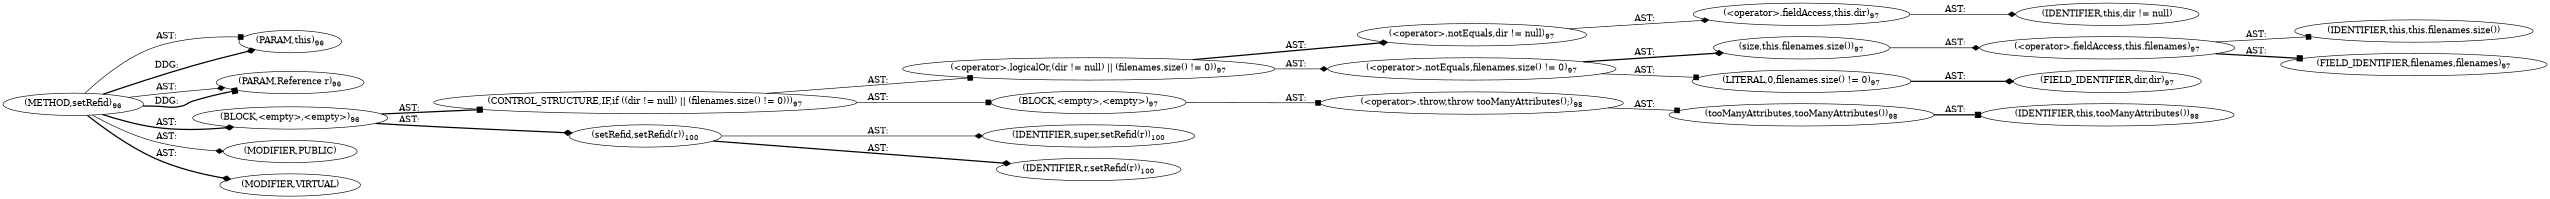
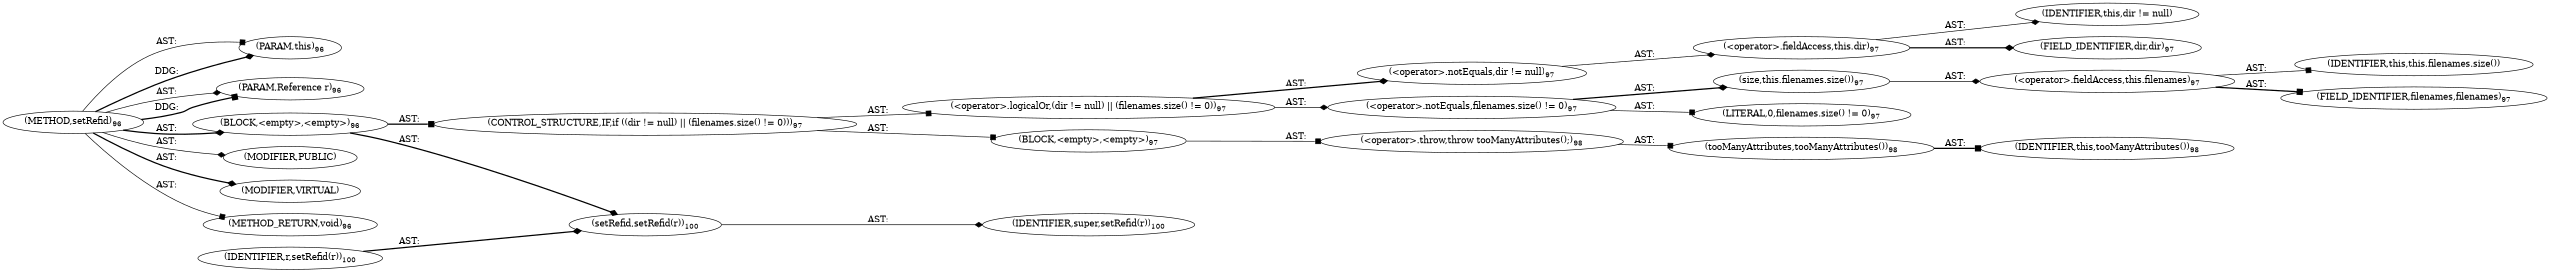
(1958, 81) -> (1958, 48)
(858, 152) -> (468, 241)
none -> (290, 225)
